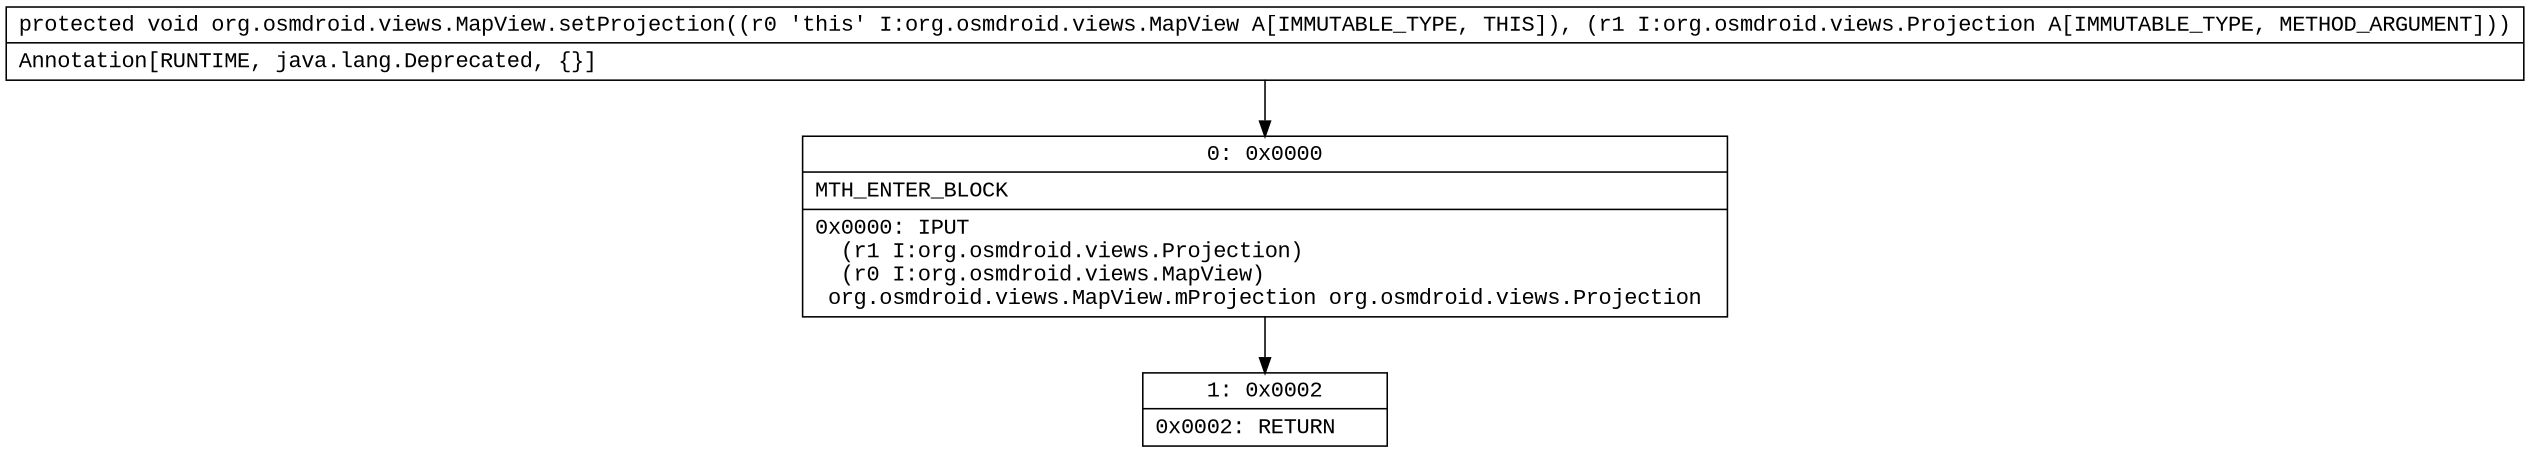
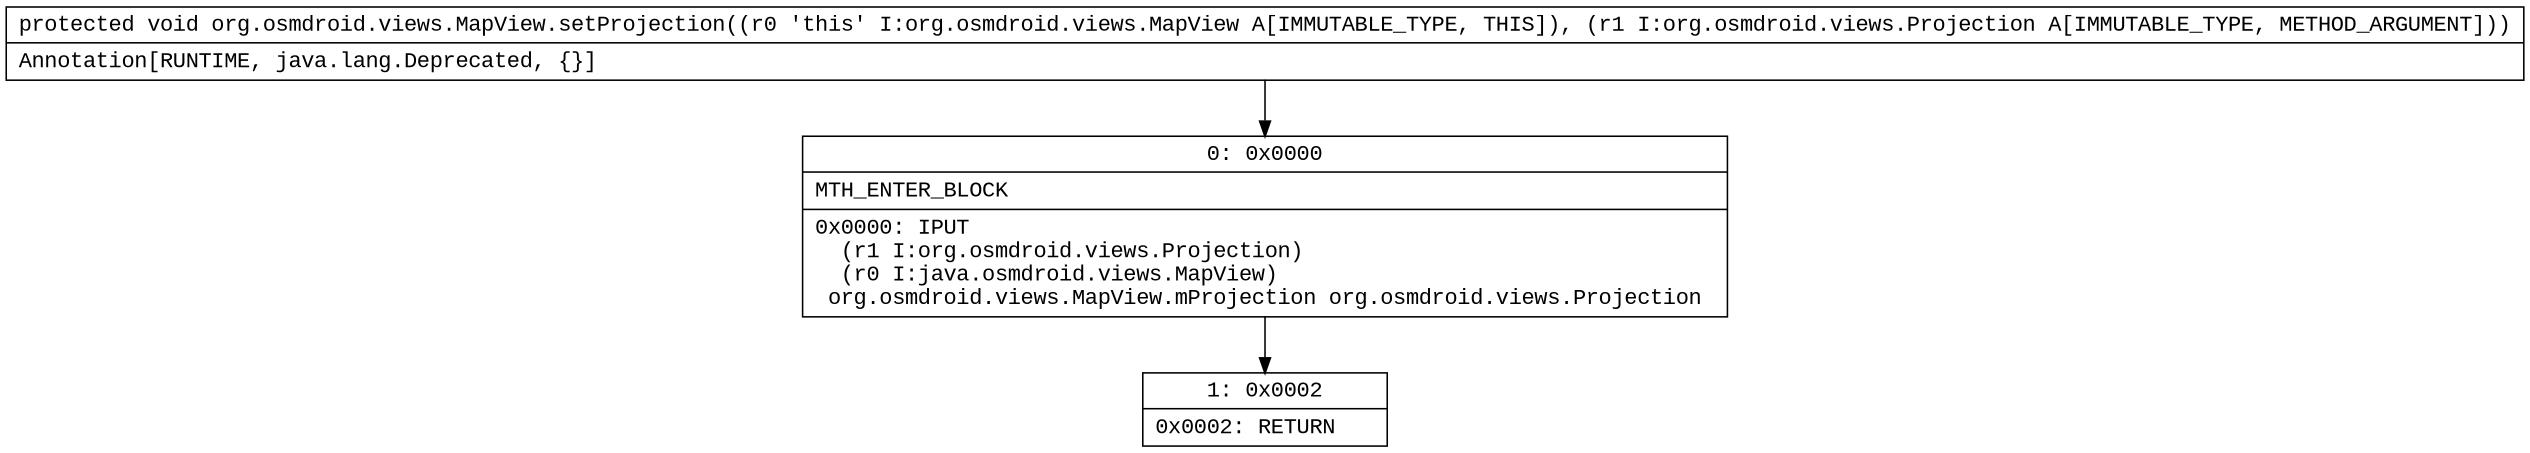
(1040, 274) -> (1047, 274)
